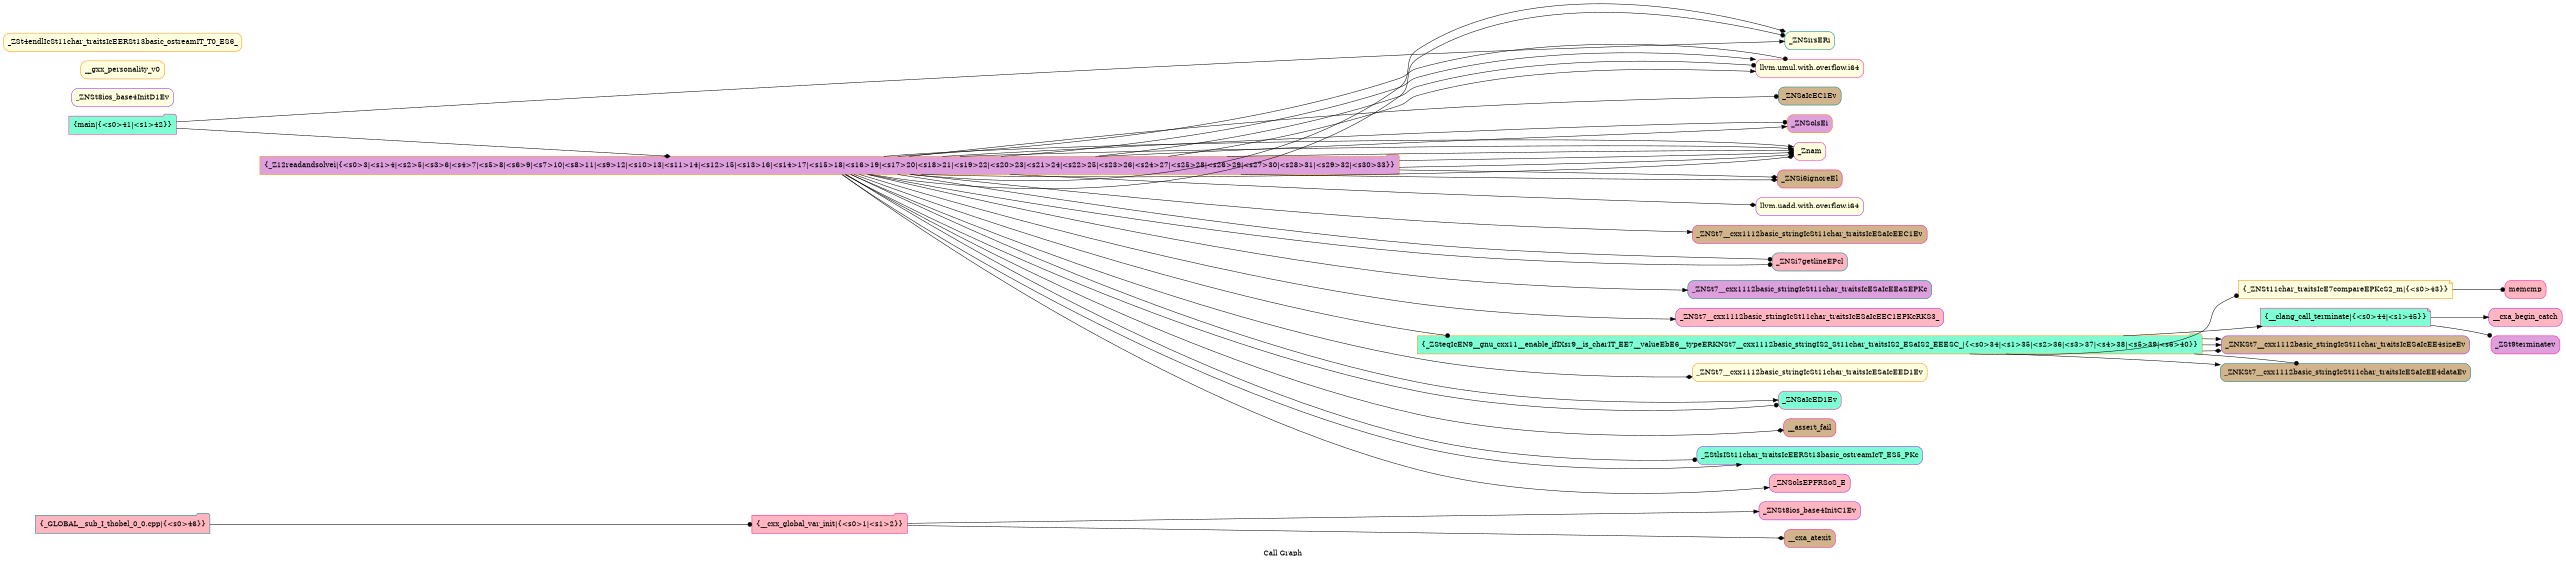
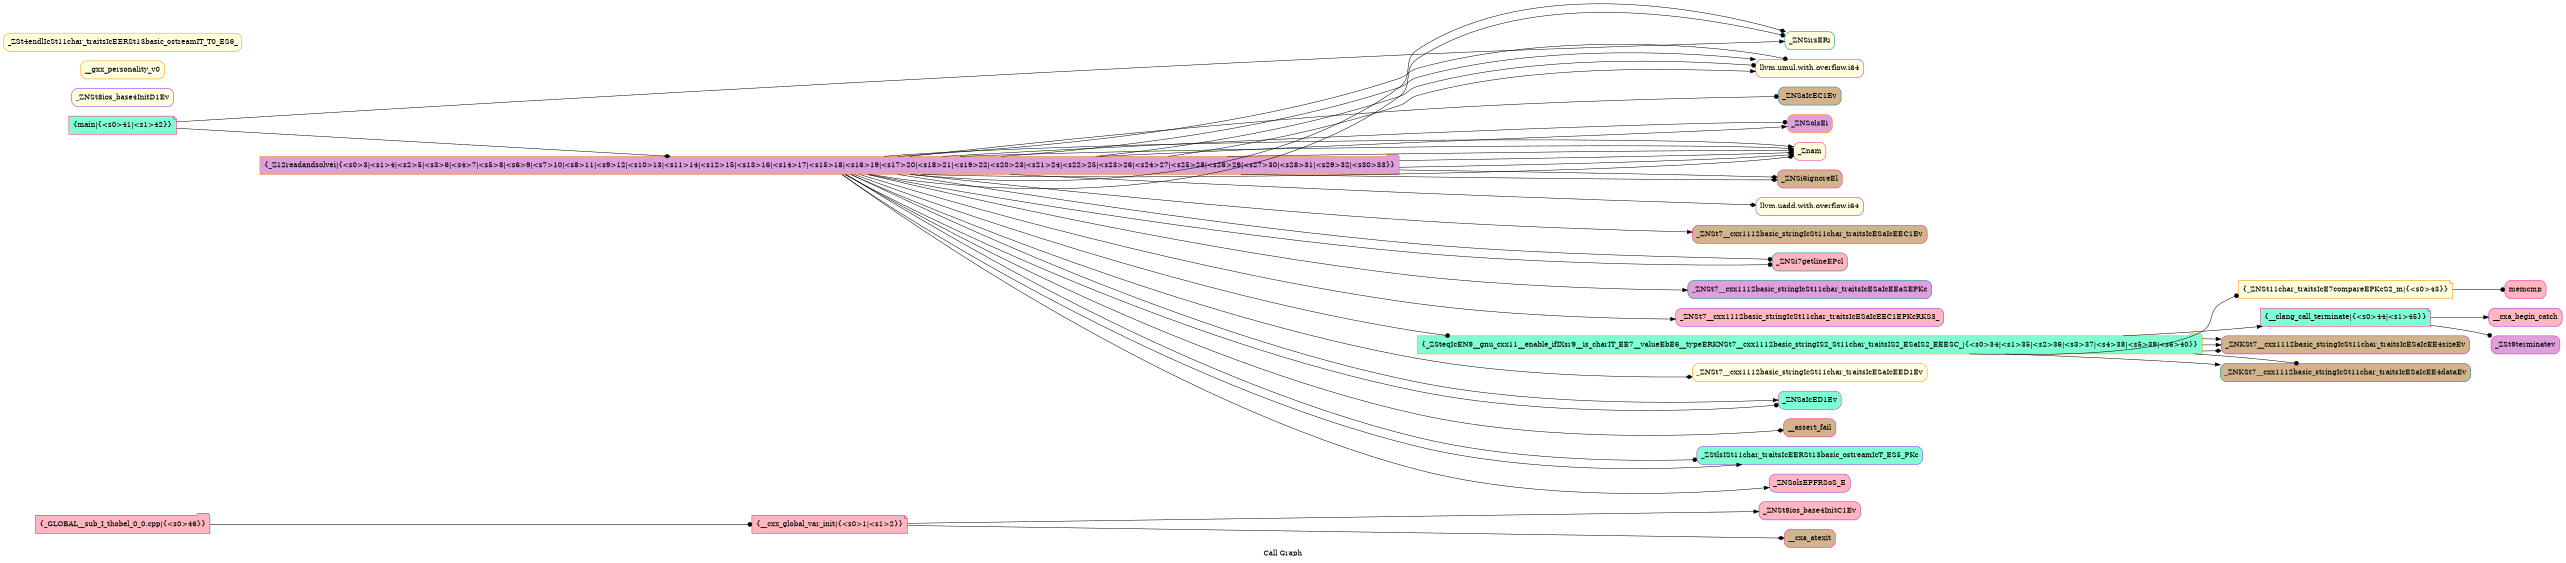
(123, 125) -> (123, 125)
(830, 524) -> (830, 524)
